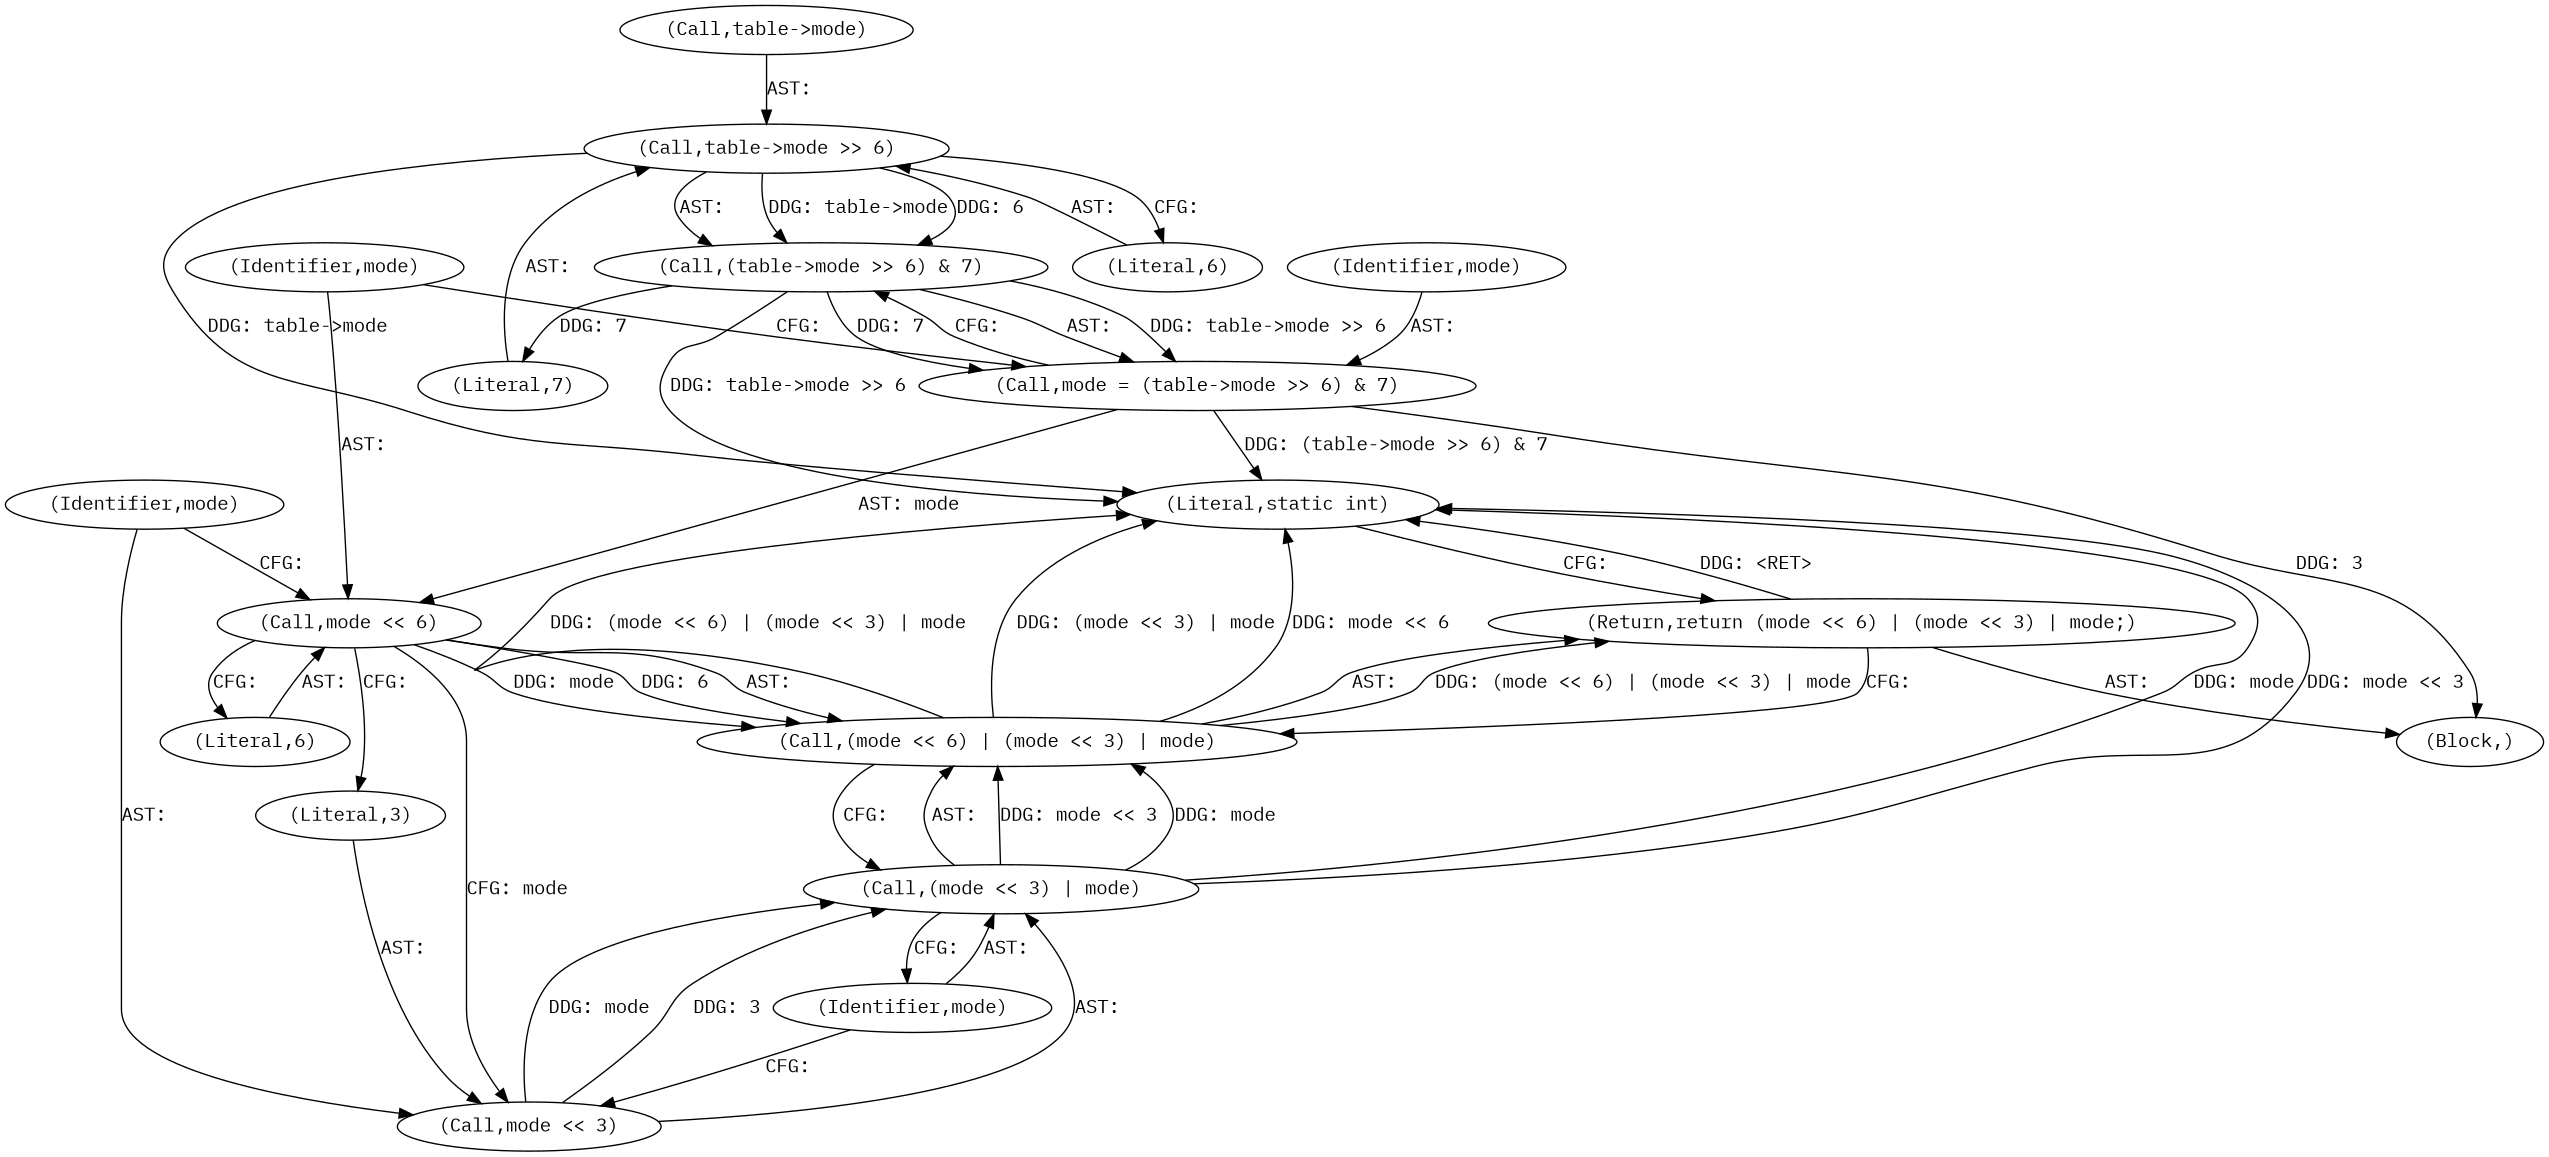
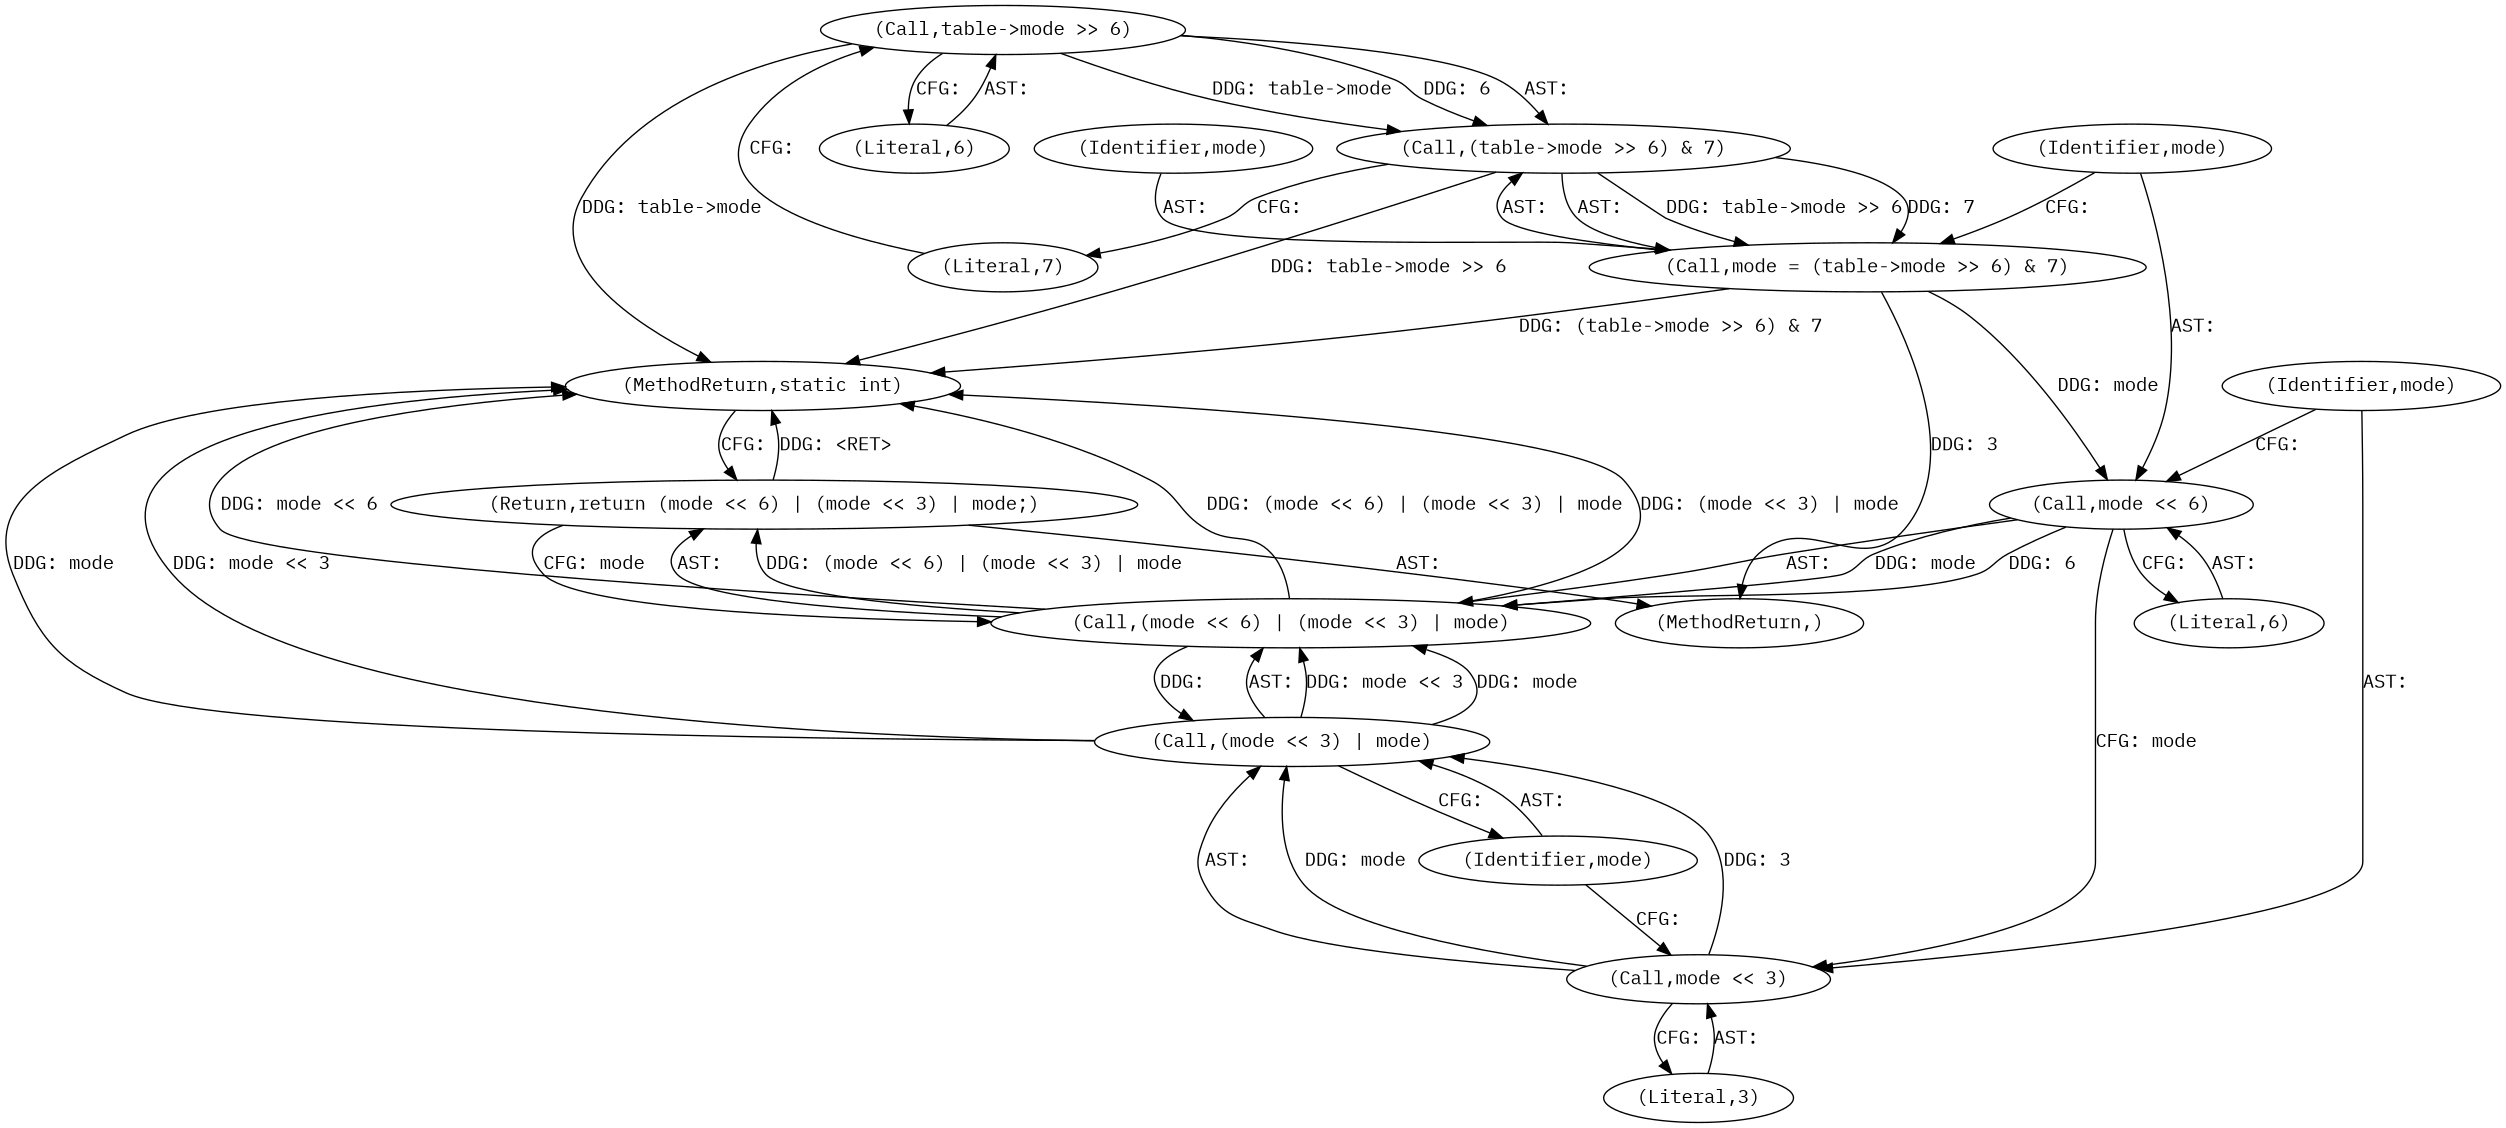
(767, 30) -> none
(554, 267) -> (778, 149)
(593, 327) -> (1285, 208)
(983, 327) -> (1531, 208)
(909, 505) -> (2108, 386)
(1278, 505) -> (763, 386)
(1894, 683) -> (595, 564)
(364, 713) -> (1655, 1032)
(2470, 742) -> (1740, 623)
(872, 816) -> (1188, 683)
